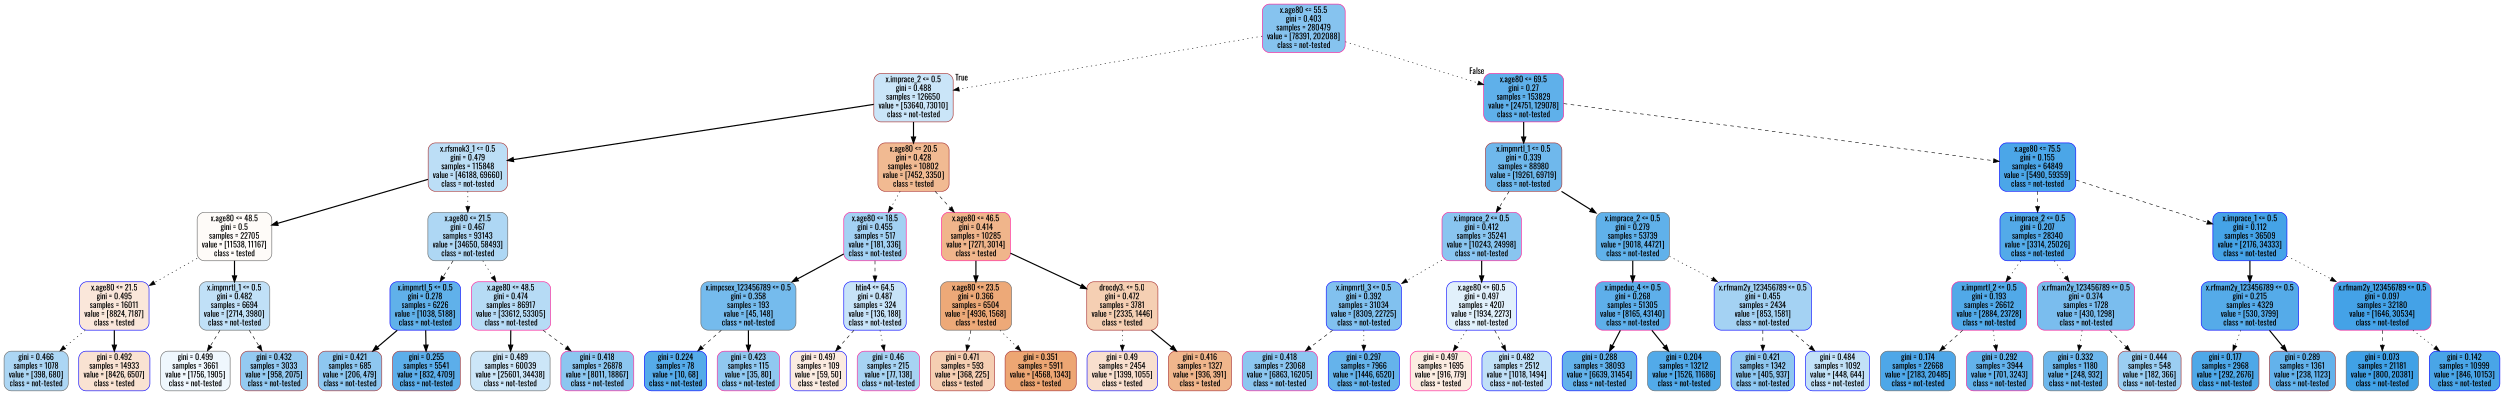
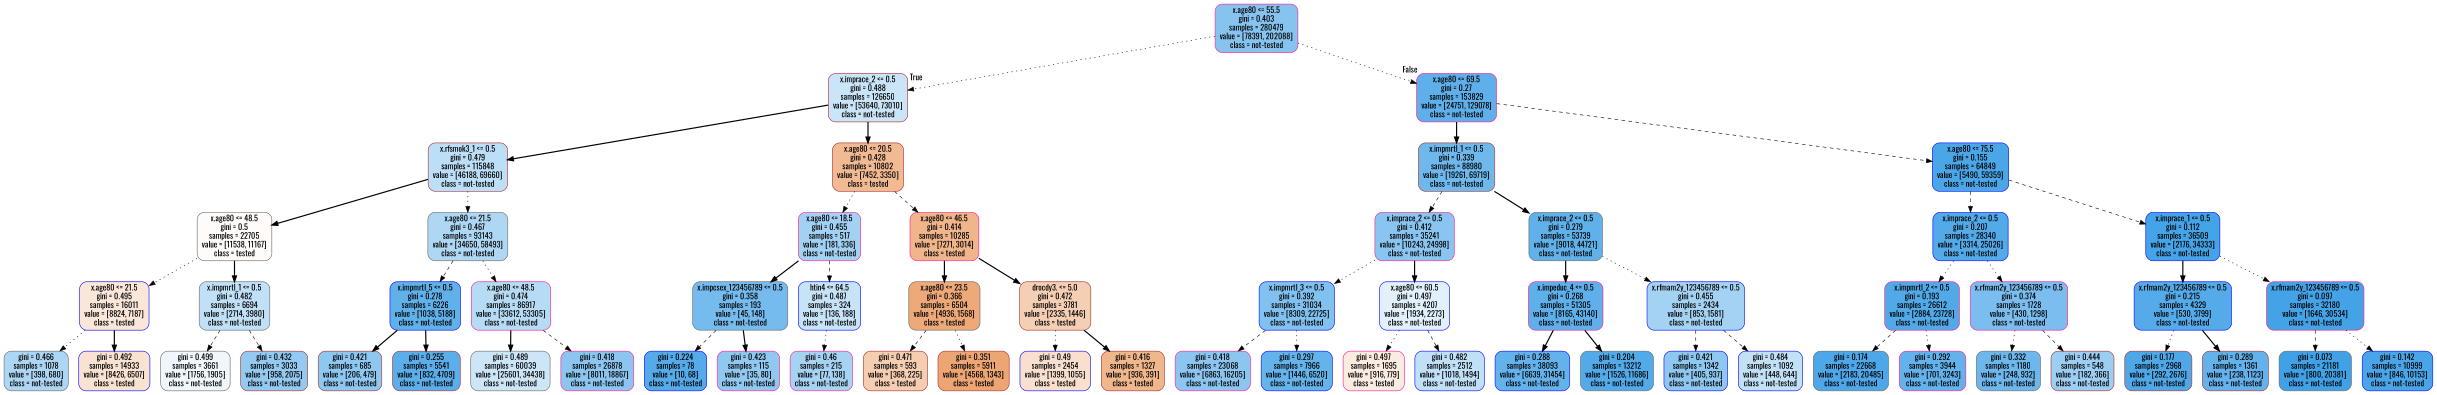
(818, 371) -> none
